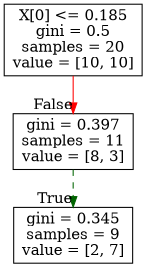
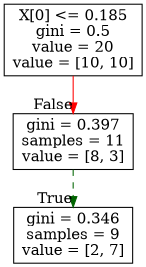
(73, 40) -> (73, 40)
(73, 235) -> (73, 235)
